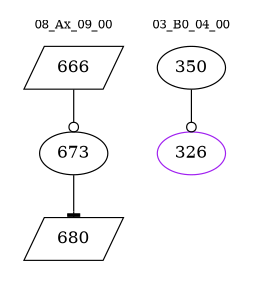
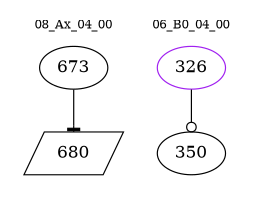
(74, 26) -> (74, 26)
(191, 26) -> (191, 26)
(74, 68) -> none
(191, 106) -> (191, 106)
